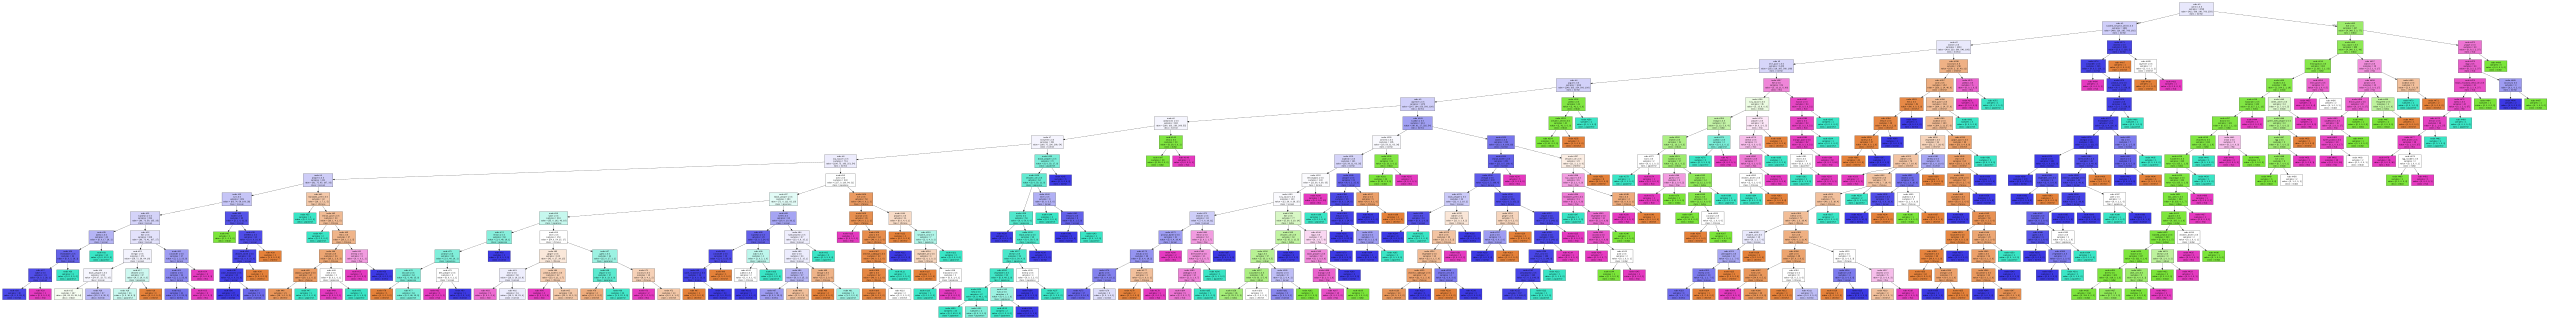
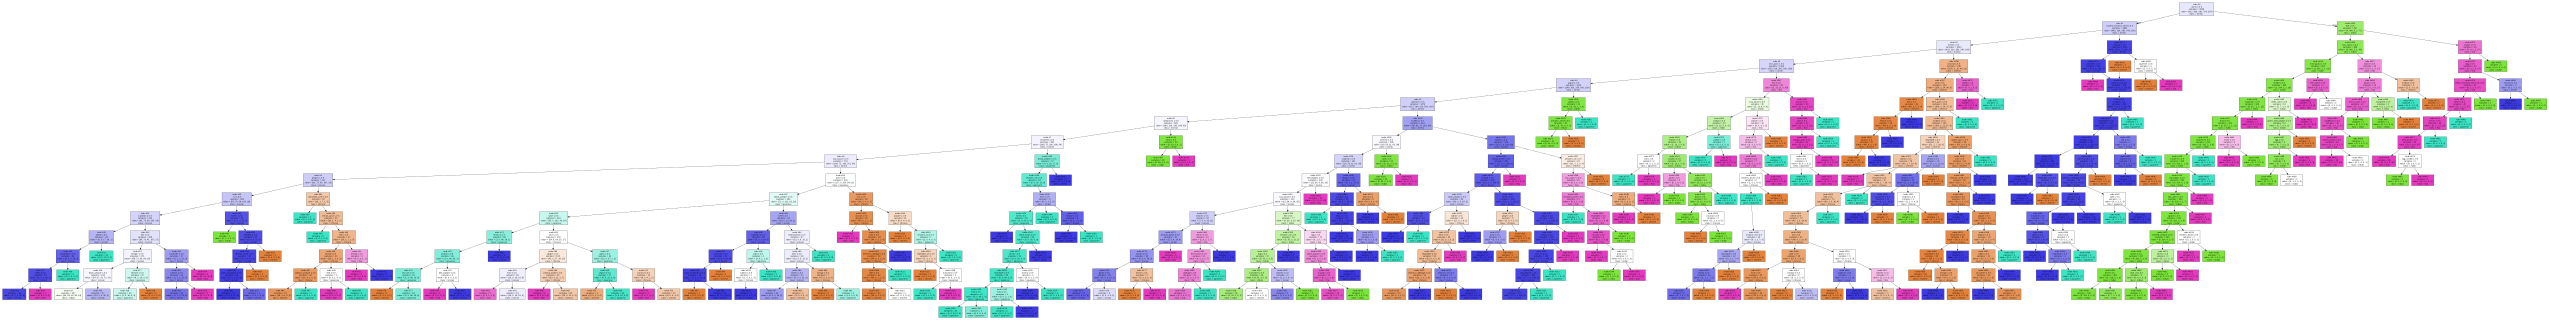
(1028, 198) -> (1033, 208)
(1775, 228) -> (1752, 217)
